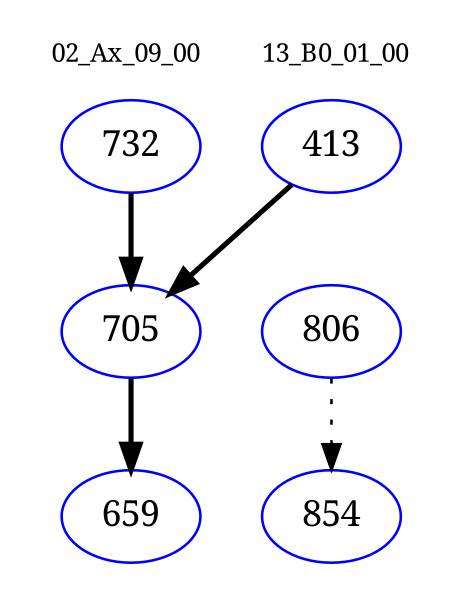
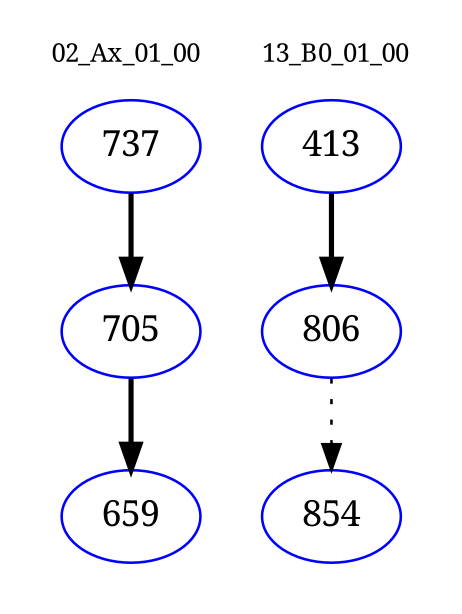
(126, 55) -> (126, 55)
(131, 146) -> (131, 146)
(259, 214) -> (331, 226)
